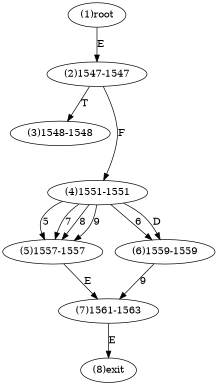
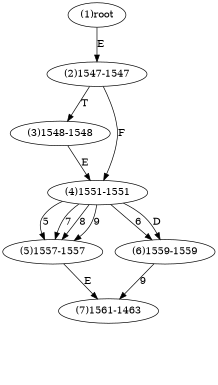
none -> (77, 160)
(109, 311) -> (109, 311)
(109, 370) -> none
